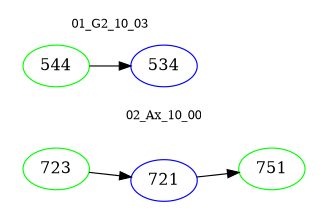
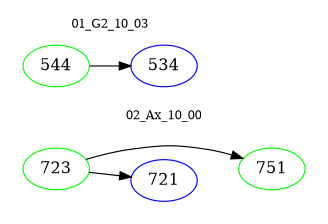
(212, 175) -> (158, 146)
